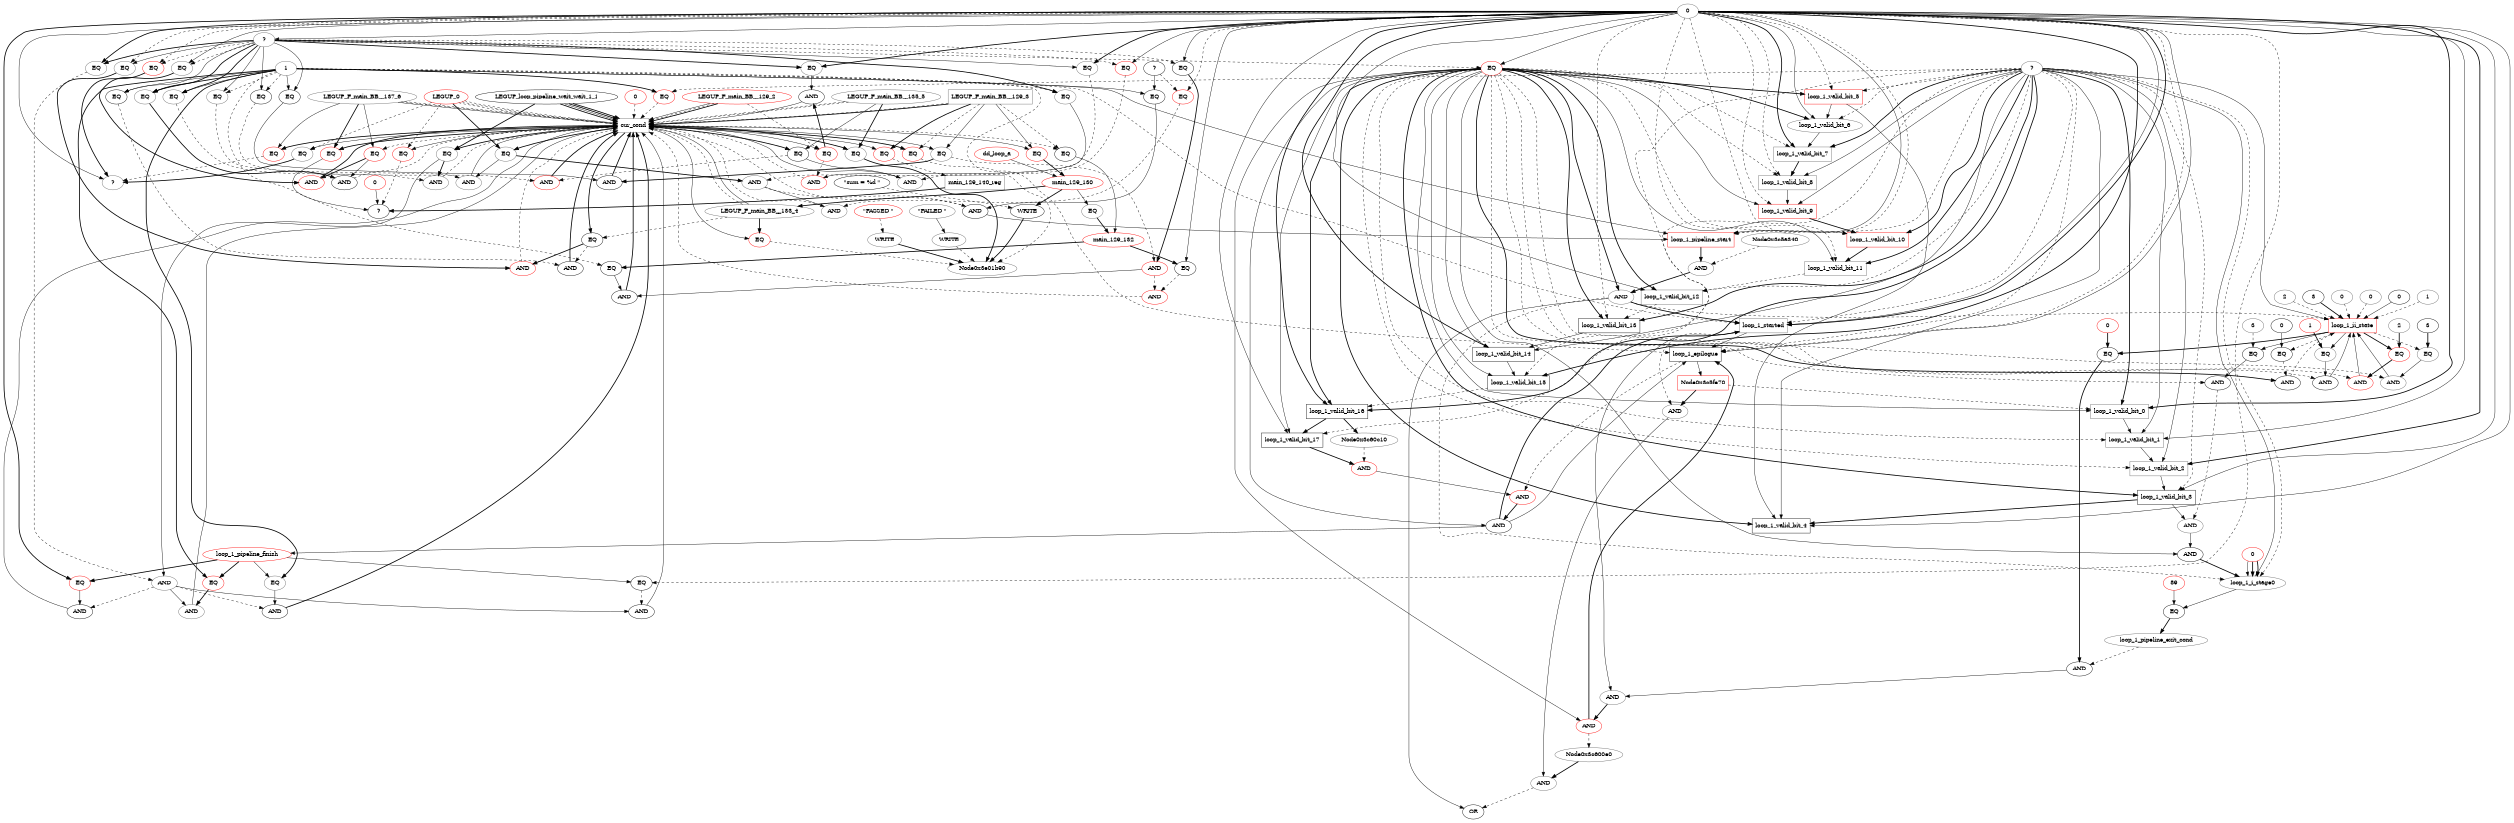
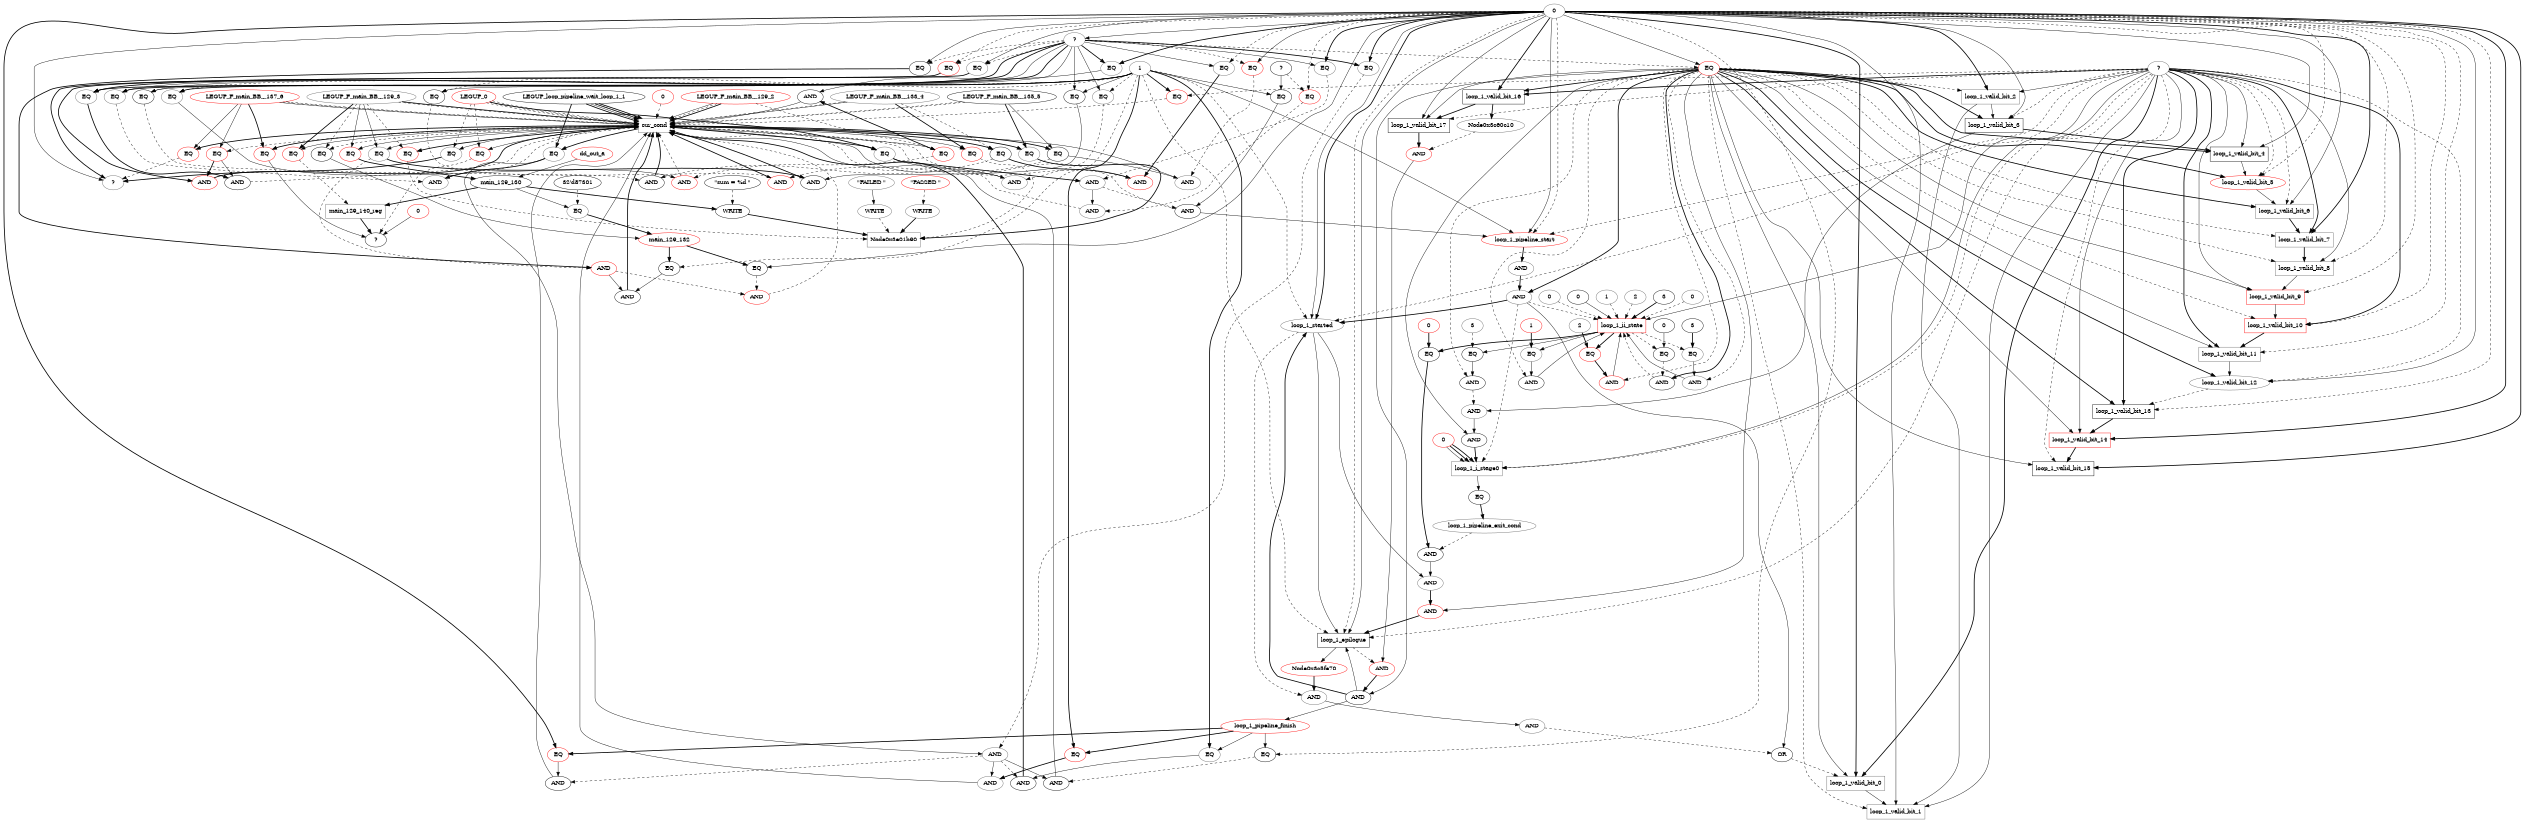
(362, 97) -> (245, 97)
(547, 97) -> (574, 97)
(886, 97) -> (1002, 97)
(990, 97) -> (361, 97)
(1834, 97) -> (2248, 183)
(1825, 126) -> (2284, 211)
(1815, 138) -> (2293, 224)
(997, 154) -> (592, 154)
none -> (578, 183)
(1072, 183) -> (501, 183)
(979, 192) -> (440, 195)
(1831, 225) -> (2275, 309)
(1701, 240) -> (1525, 240)
(1775, 240) -> none
(982, 269) -> (894, 240)
(1756, 282) -> (2230, 367)
(1672, 297) -> (2230, 383)
(1859, 306) -> (2243, 167)
(1763, 326) -> (1312, 326)
(1558, 339) -> (2103, 425)
(1503, 354) -> (2080, 440)
(1510, 367) -> (2073, 453)
(1703, 383) -> (1314, 669)
(1430, 397) -> none
(1907, 397) -> (1813, 767)
(2145, 453) -> (1959, 452)
(2174, 583) -> none
(2253, 583) -> (1477, 469)
(1589, 755) -> none
